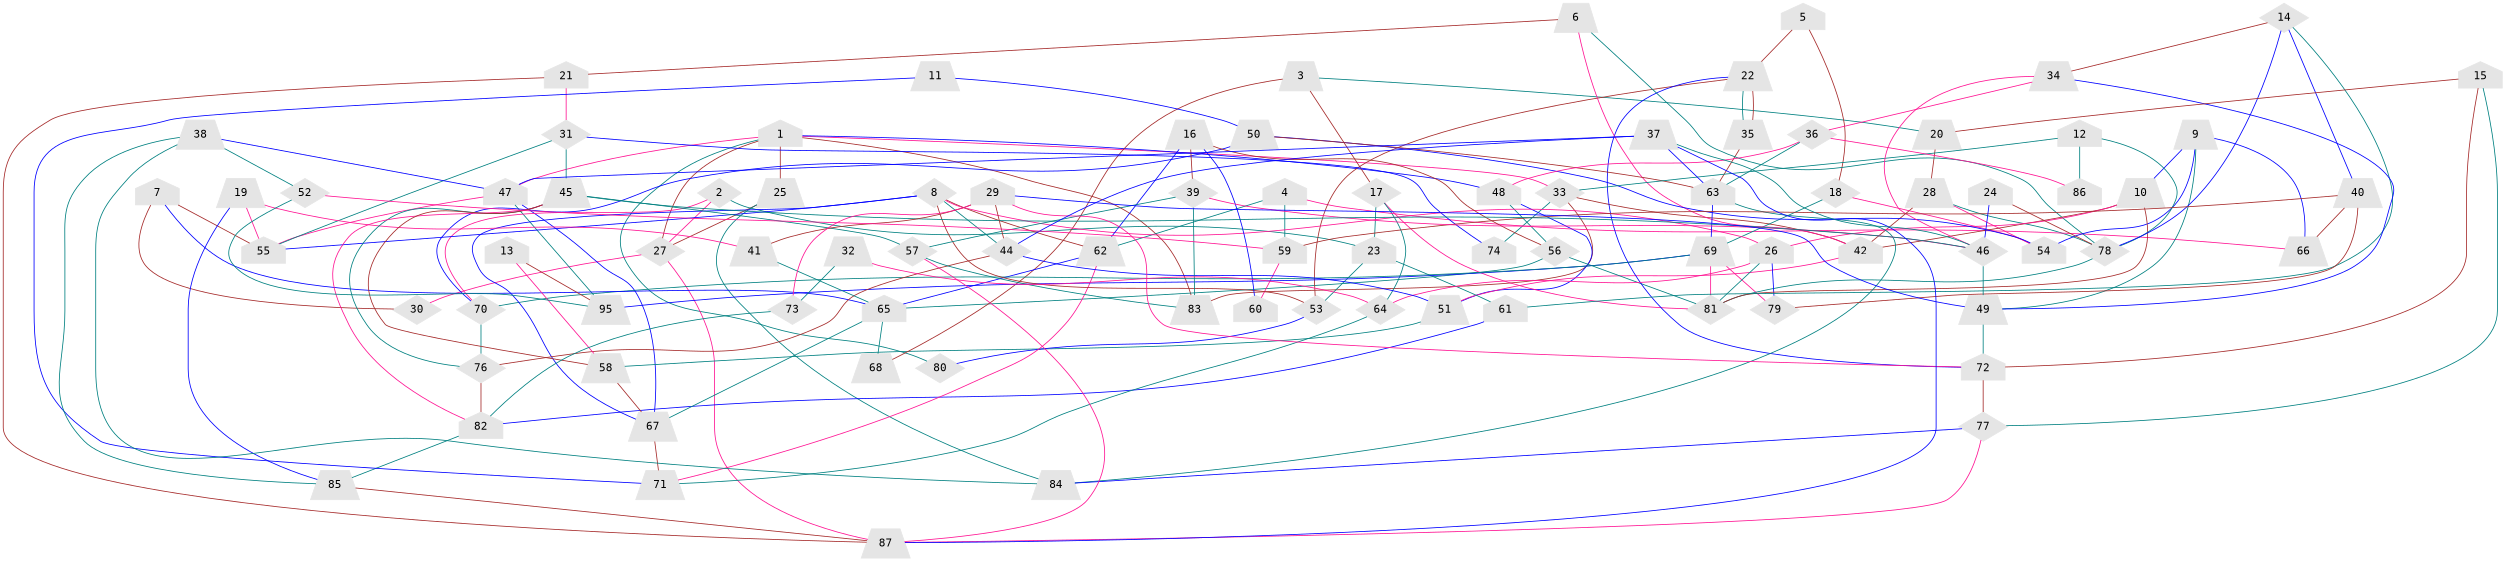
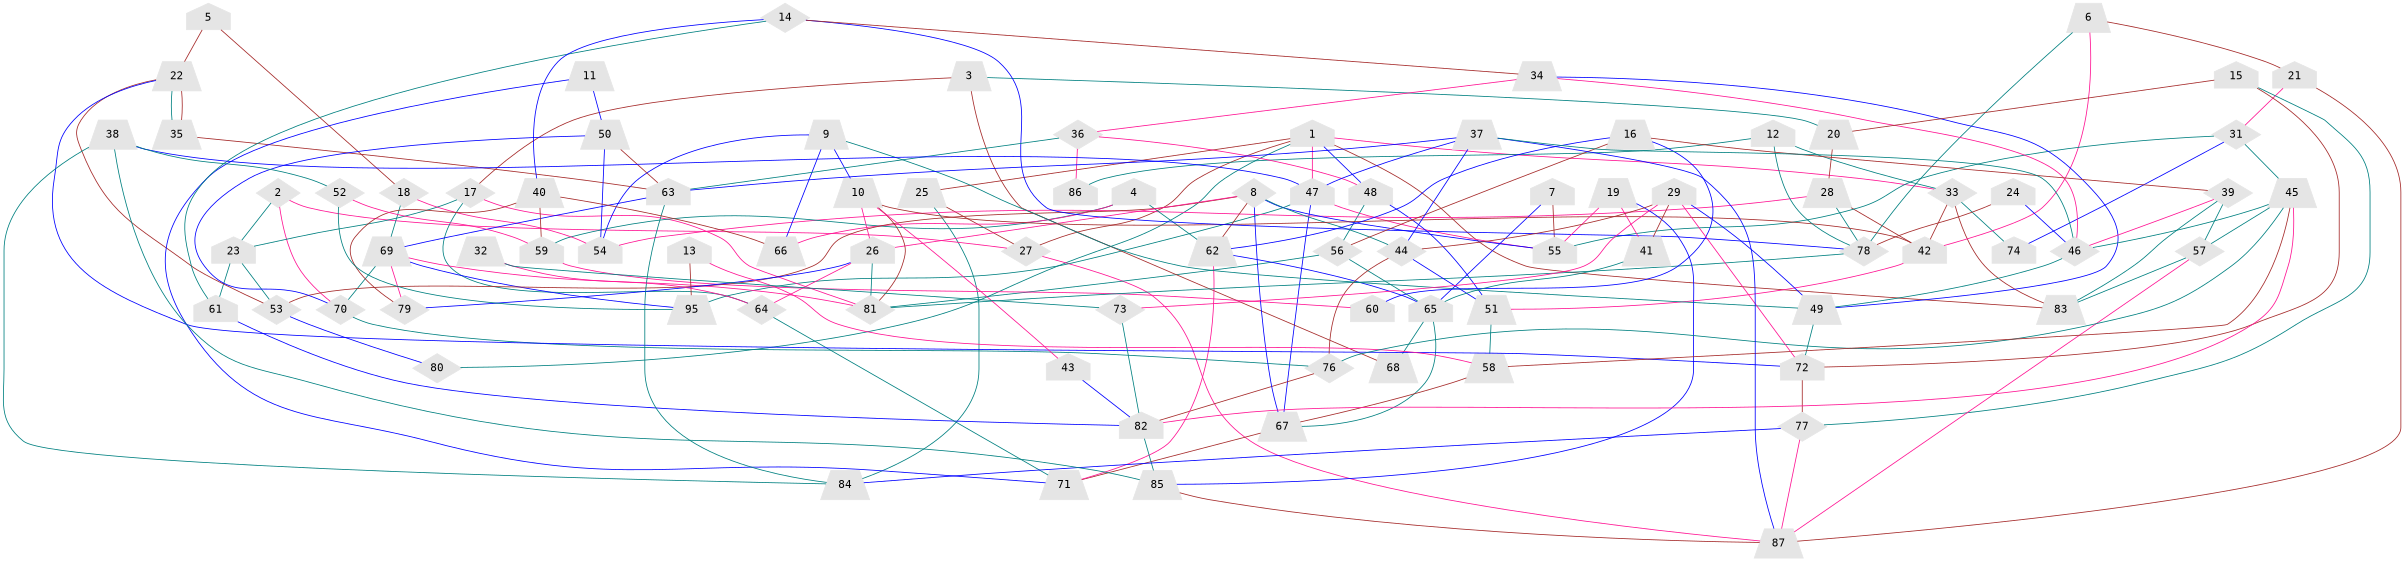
(417, 310) -> none
none -> (1068, 368)
